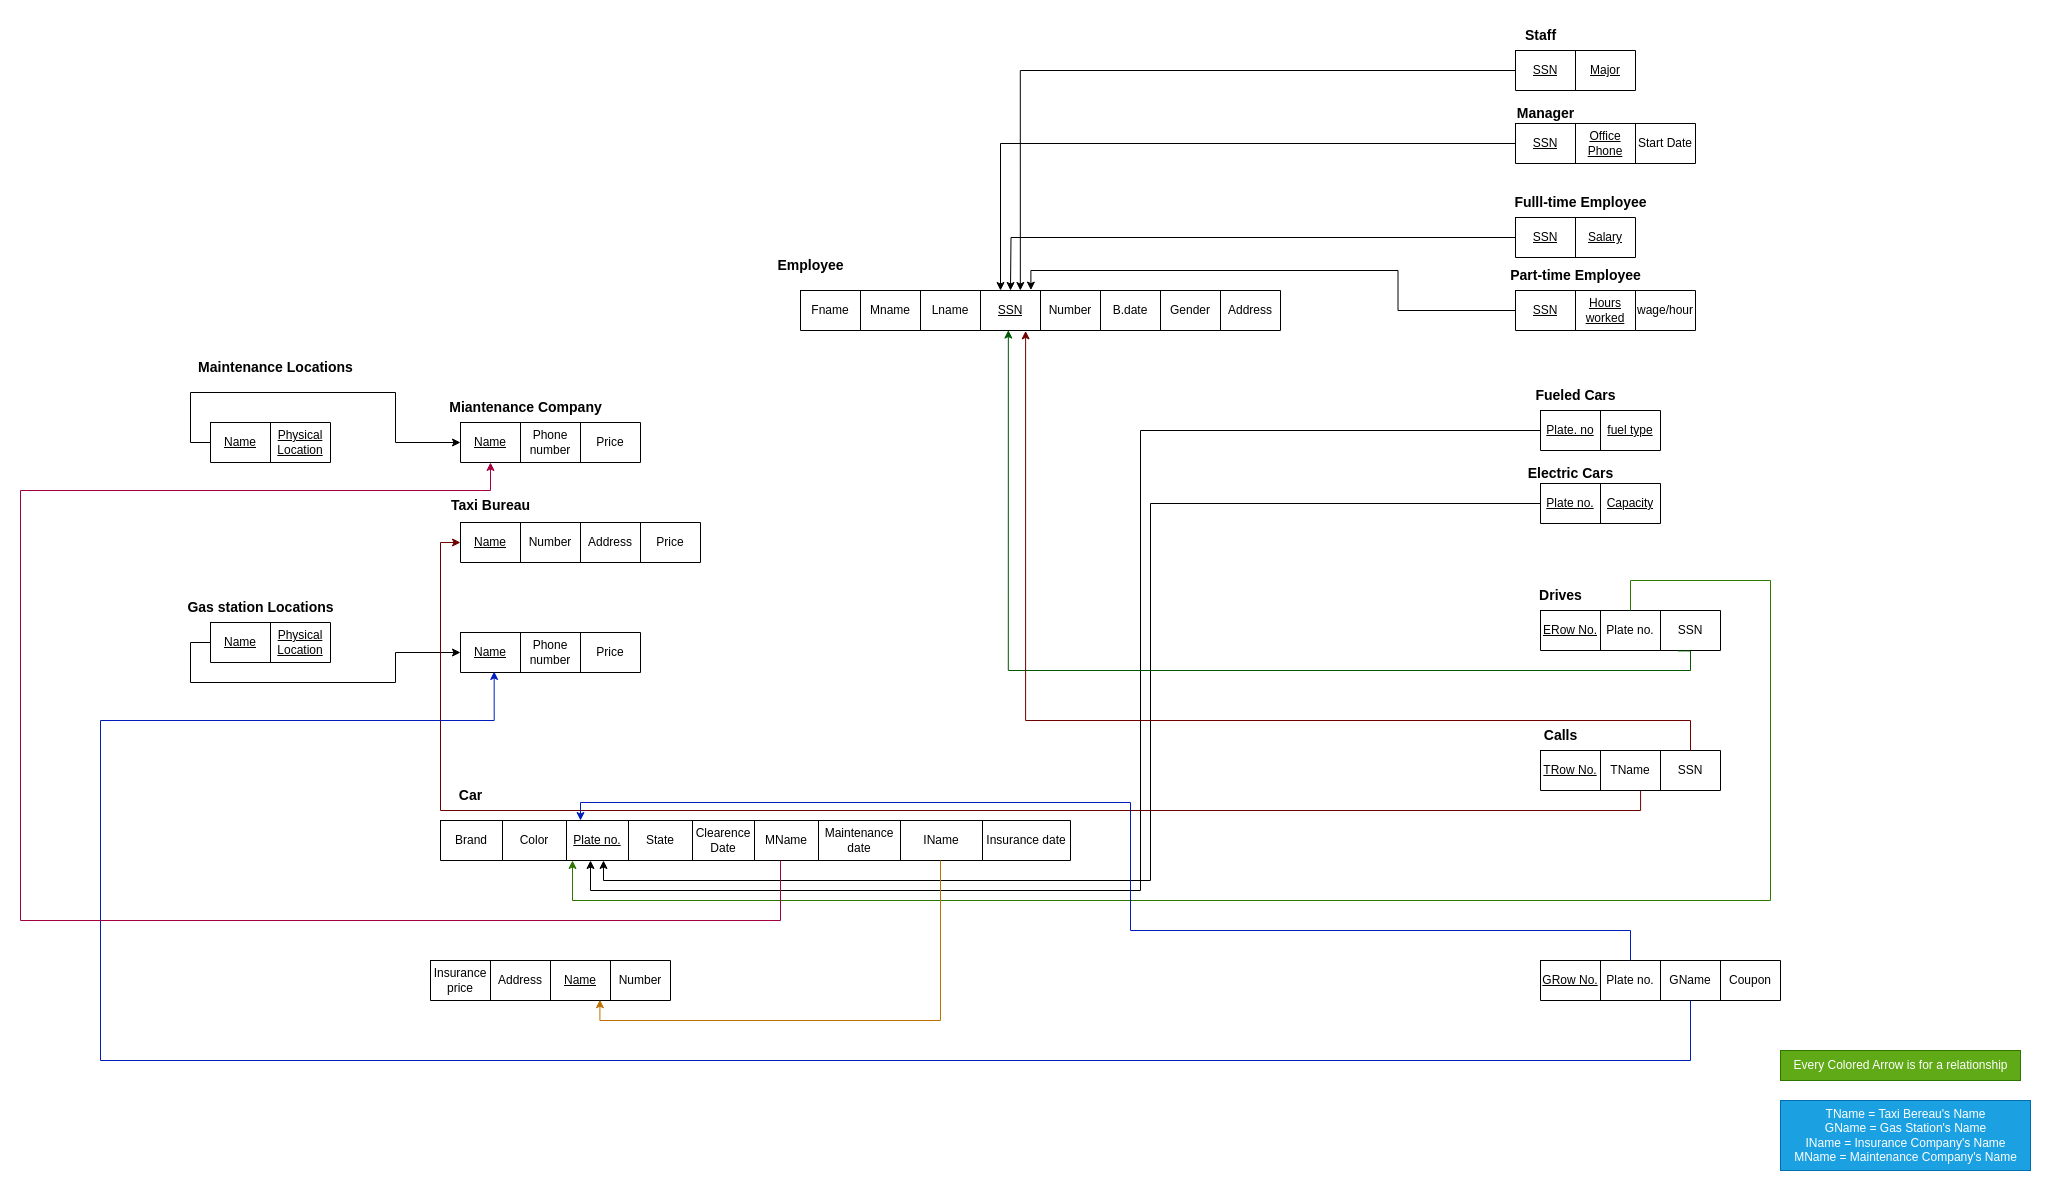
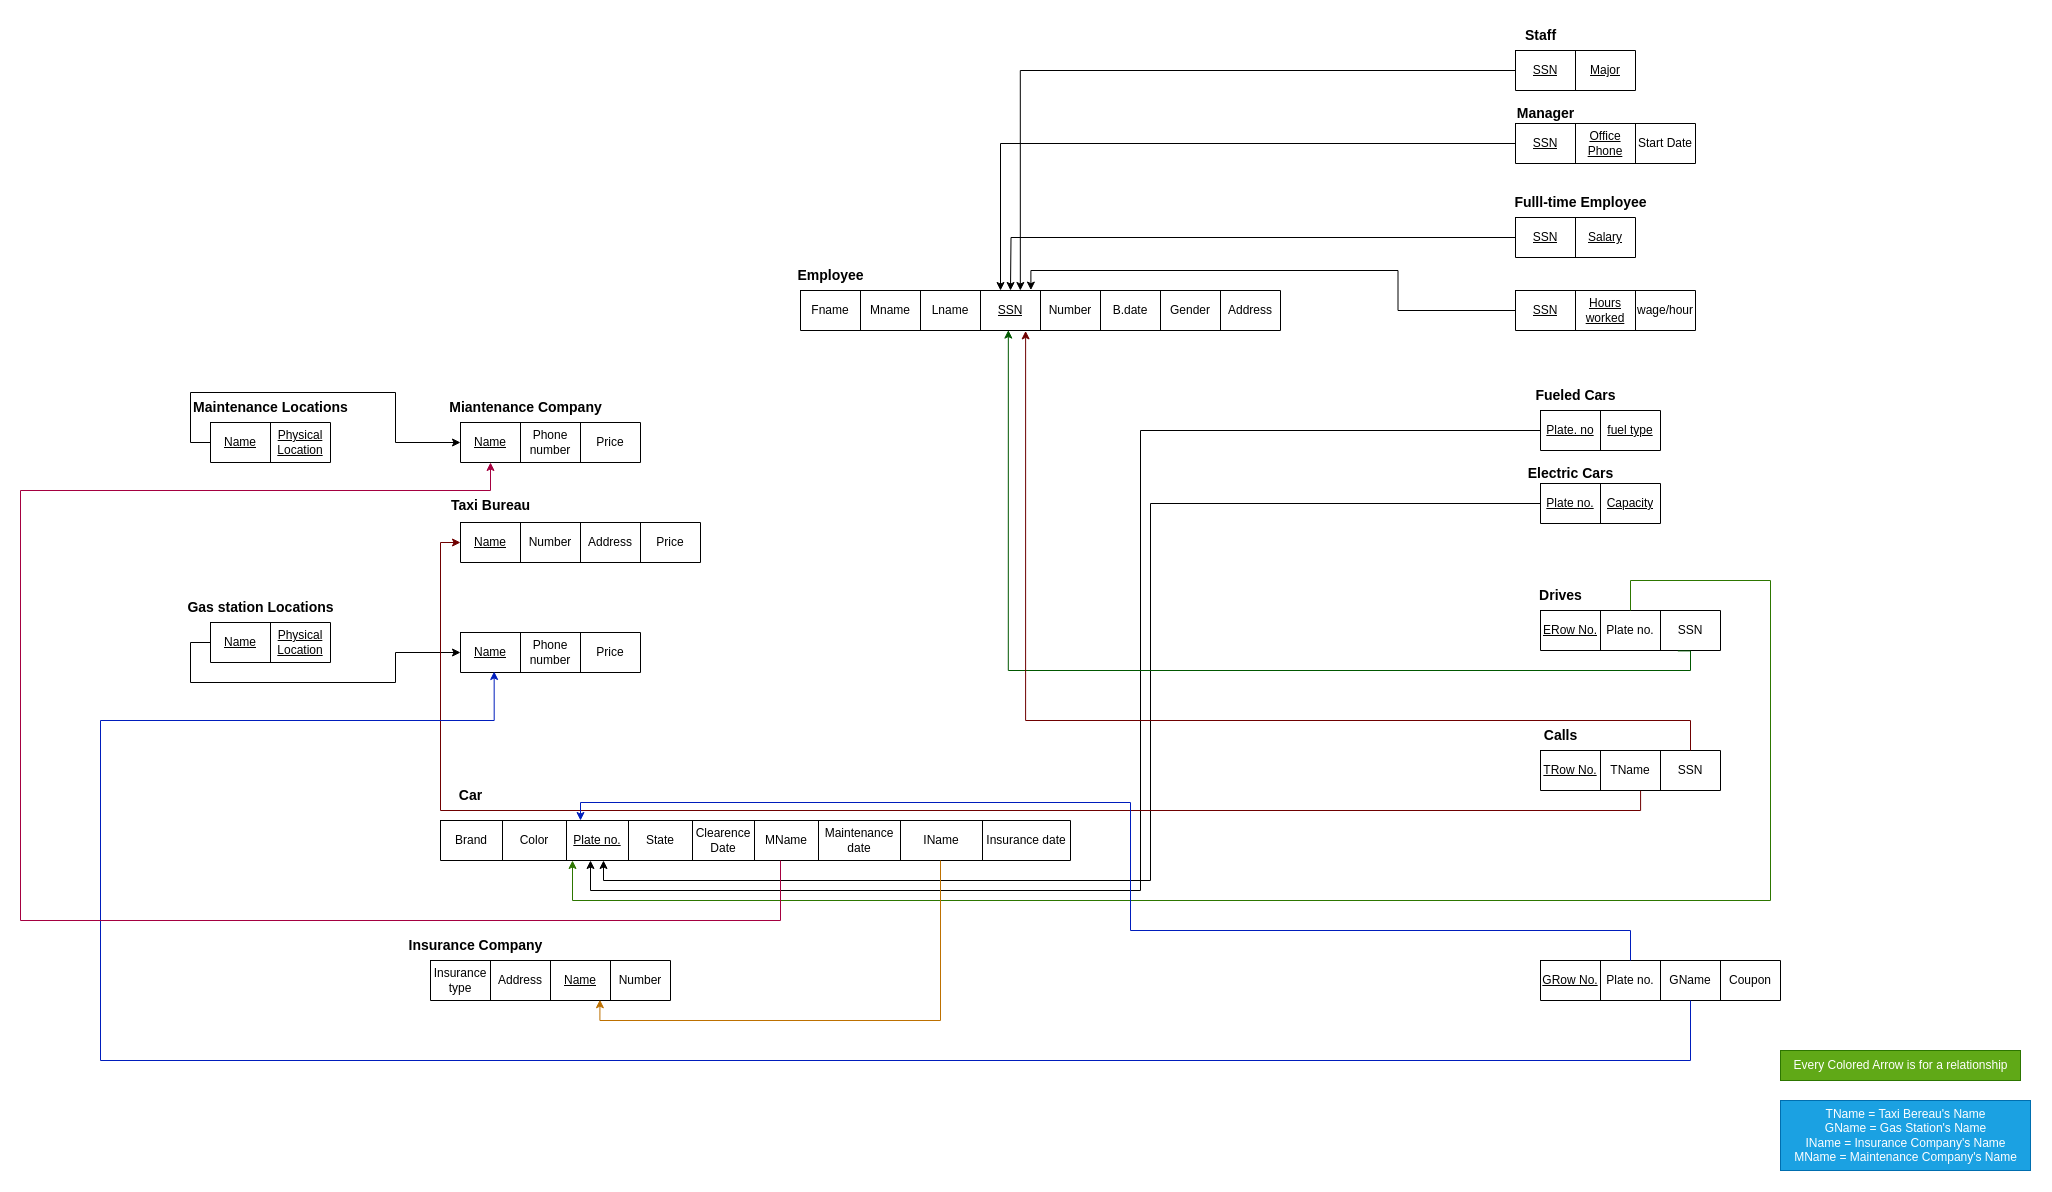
(811, 266) -> (831, 276)
(1576, 276) -> none
(276, 368) -> (271, 408)
none -> (476, 946)
(461, 981) -> (461, 981)
